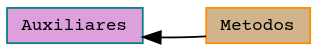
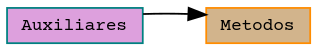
(184, 37) -> (166, 14)
